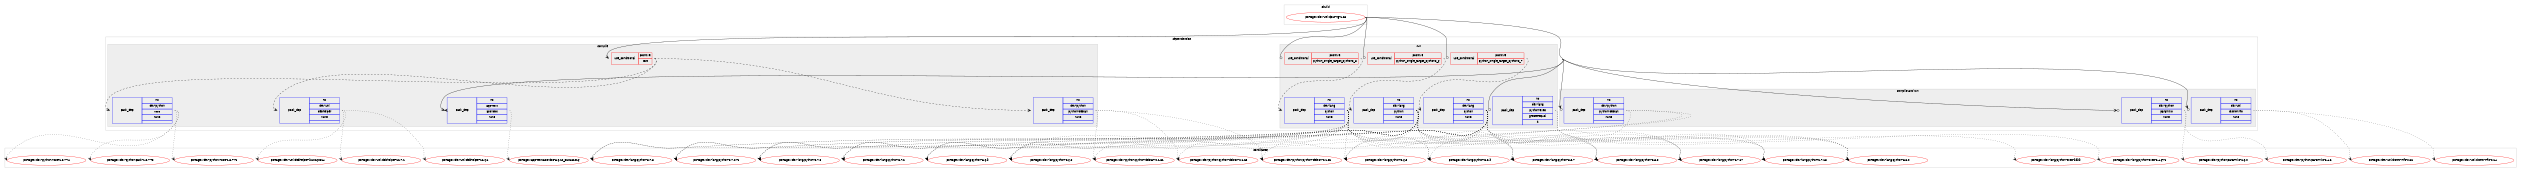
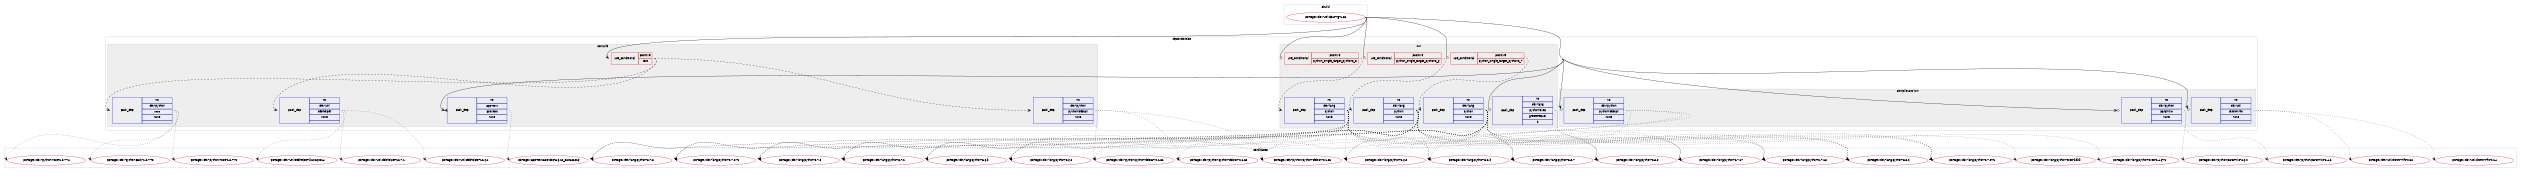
none -> (1972, 160)
